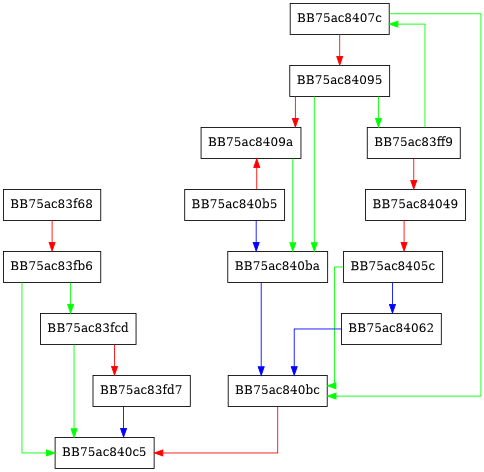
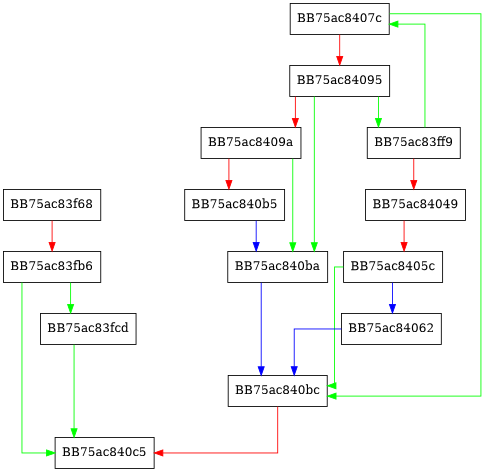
(257, 178) -> (229, 170)
(142, 391) -> none
